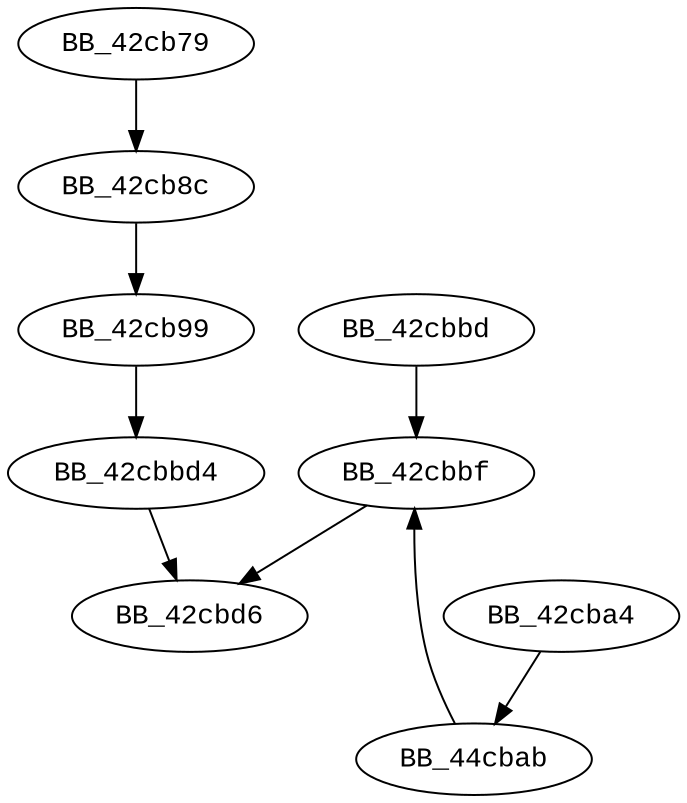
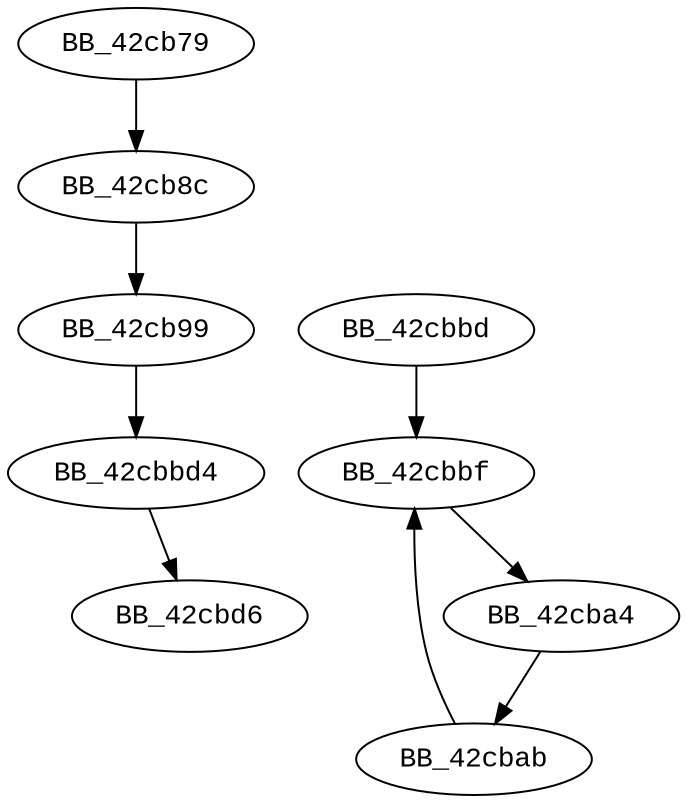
(312, 539) -> (482, 538)
(474, 759) -> (474, 759)
